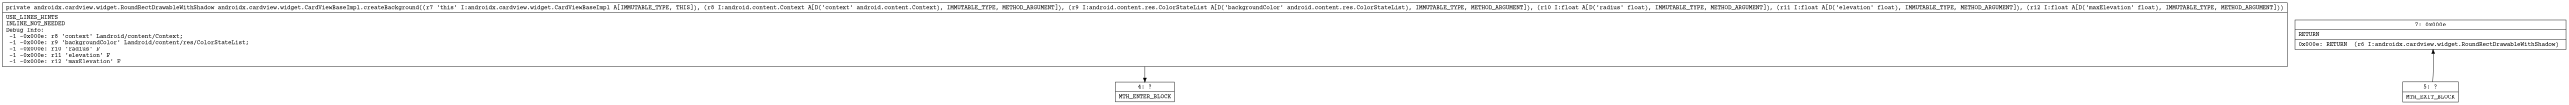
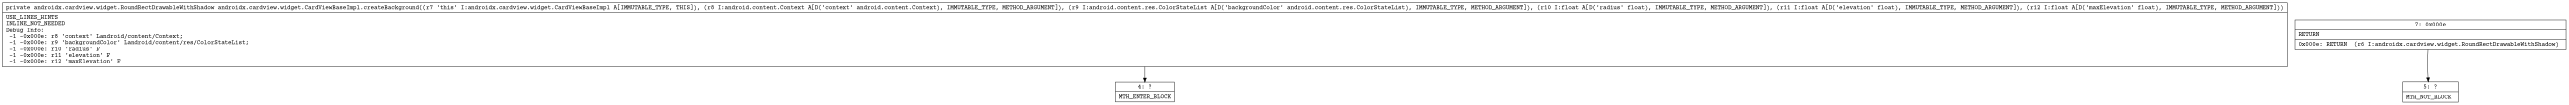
(2433, 68) -> (2428, 64)
(2431, 97) -> (2429, 97)
